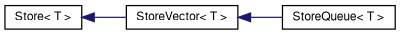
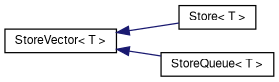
(110, 17) -> (154, 27)
